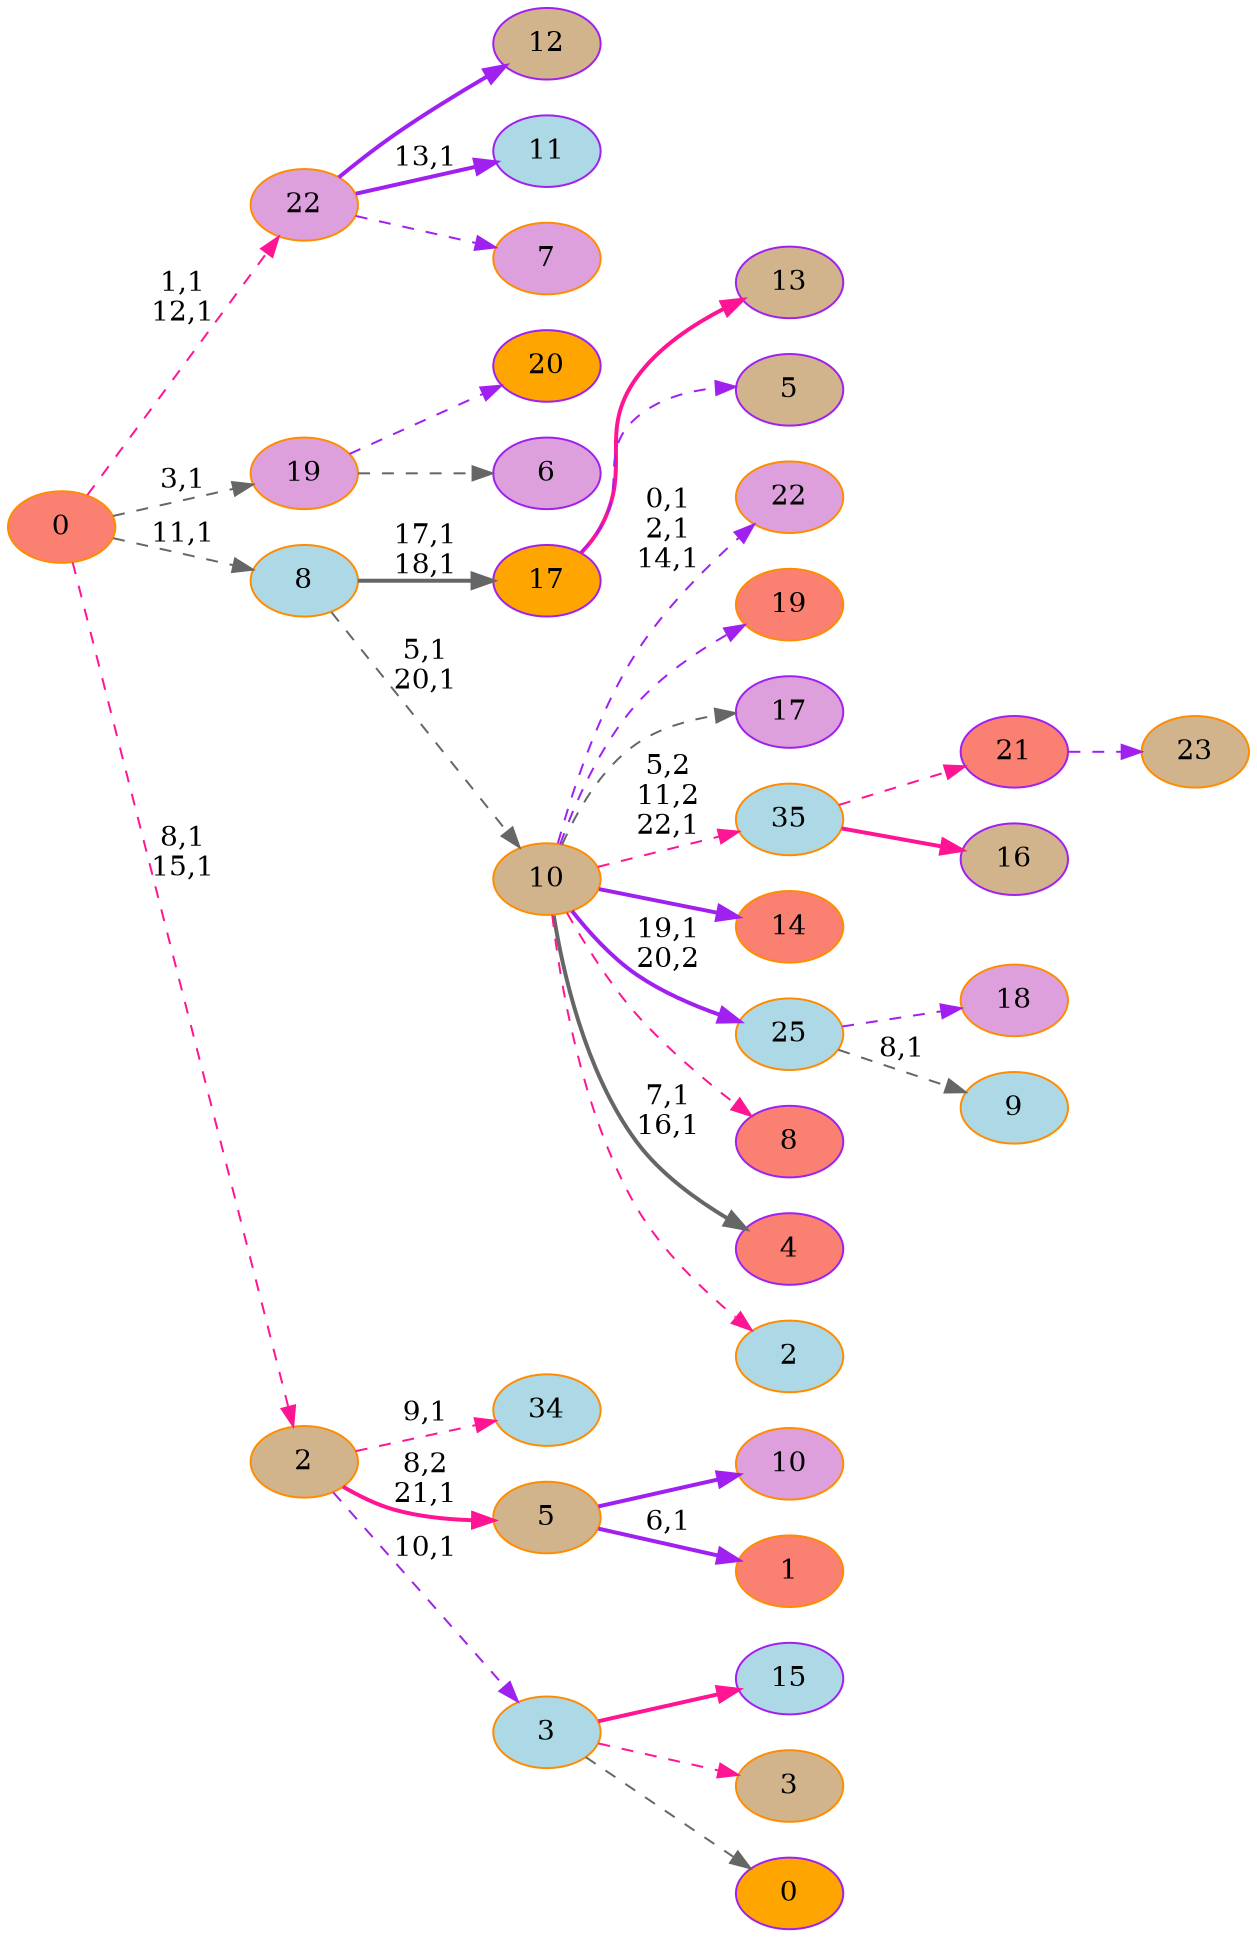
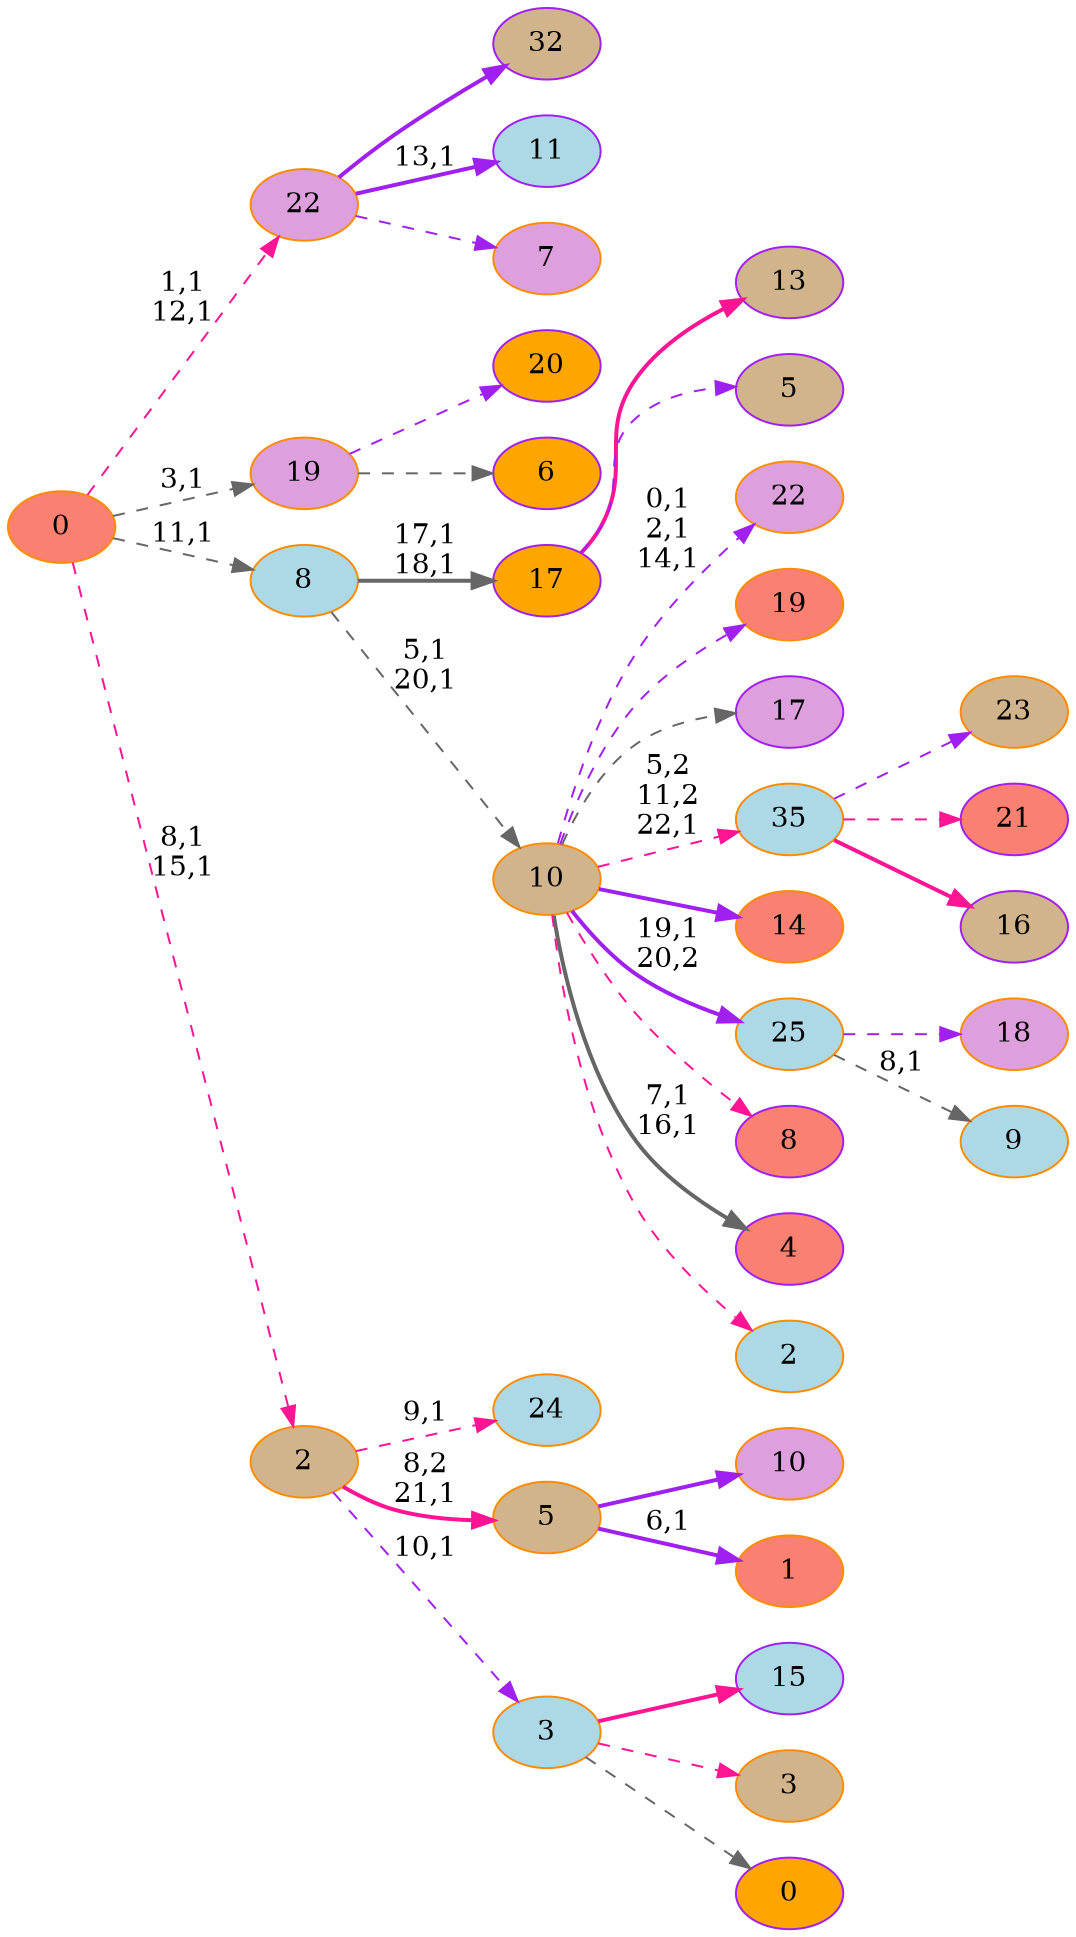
(547, 44) -> (547, 44)
(547, 473) -> (547, 473)
(1095, 752) -> (893, 770)
(547, 1410) -> (547, 1410)
